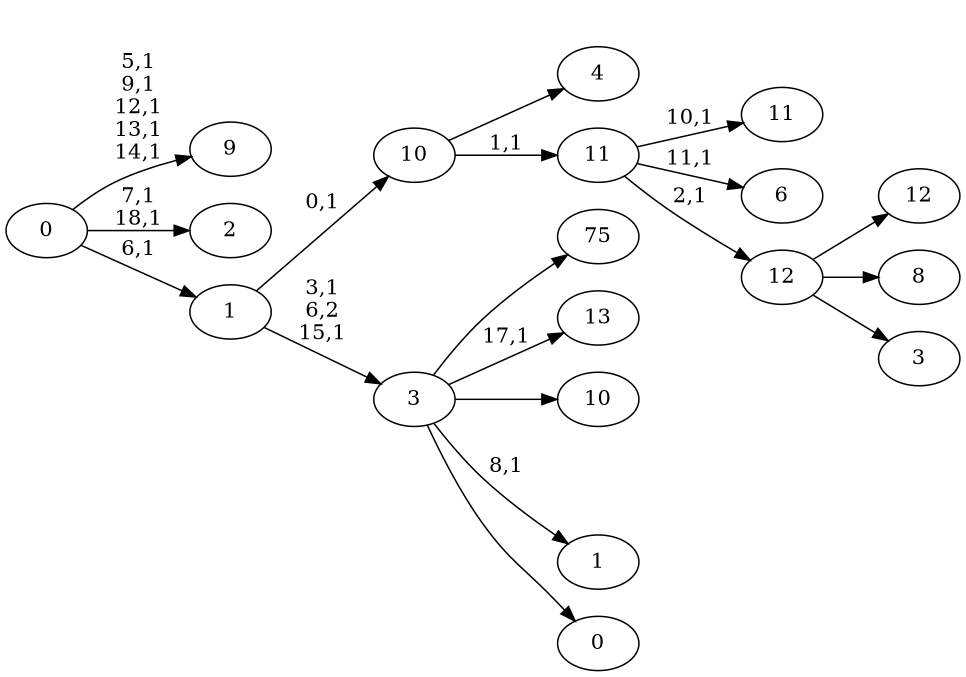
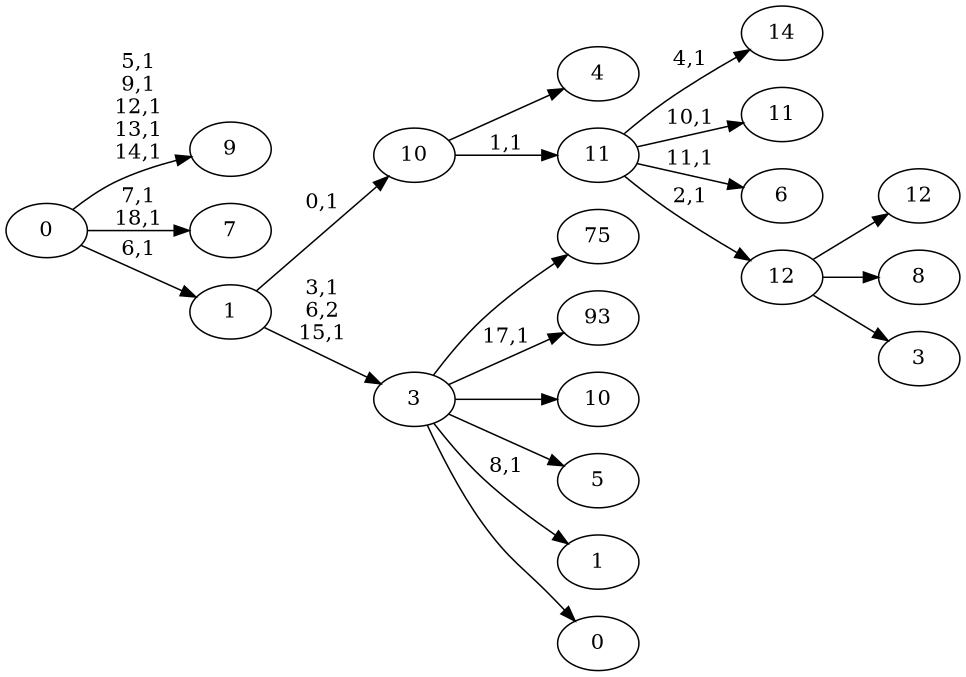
none -> (782, 33)
(231, 231) -> (231, 231)
(598, 318) -> (598, 318)
none -> (598, 481)
